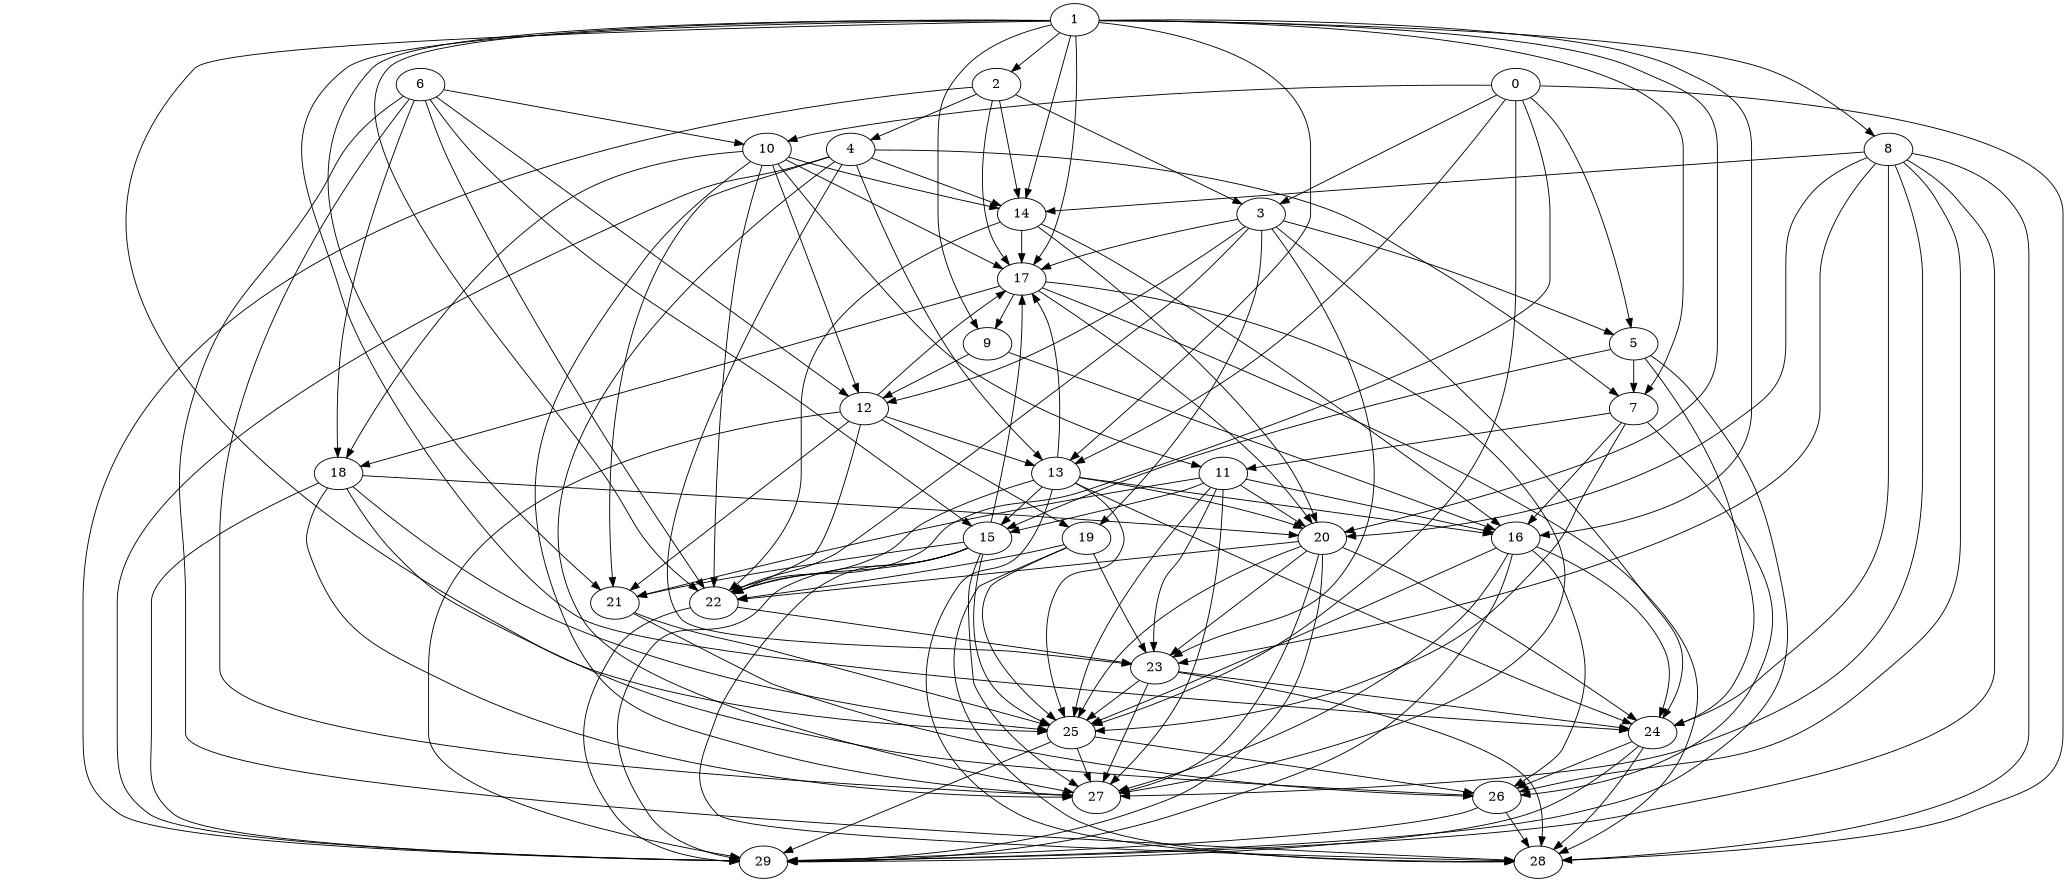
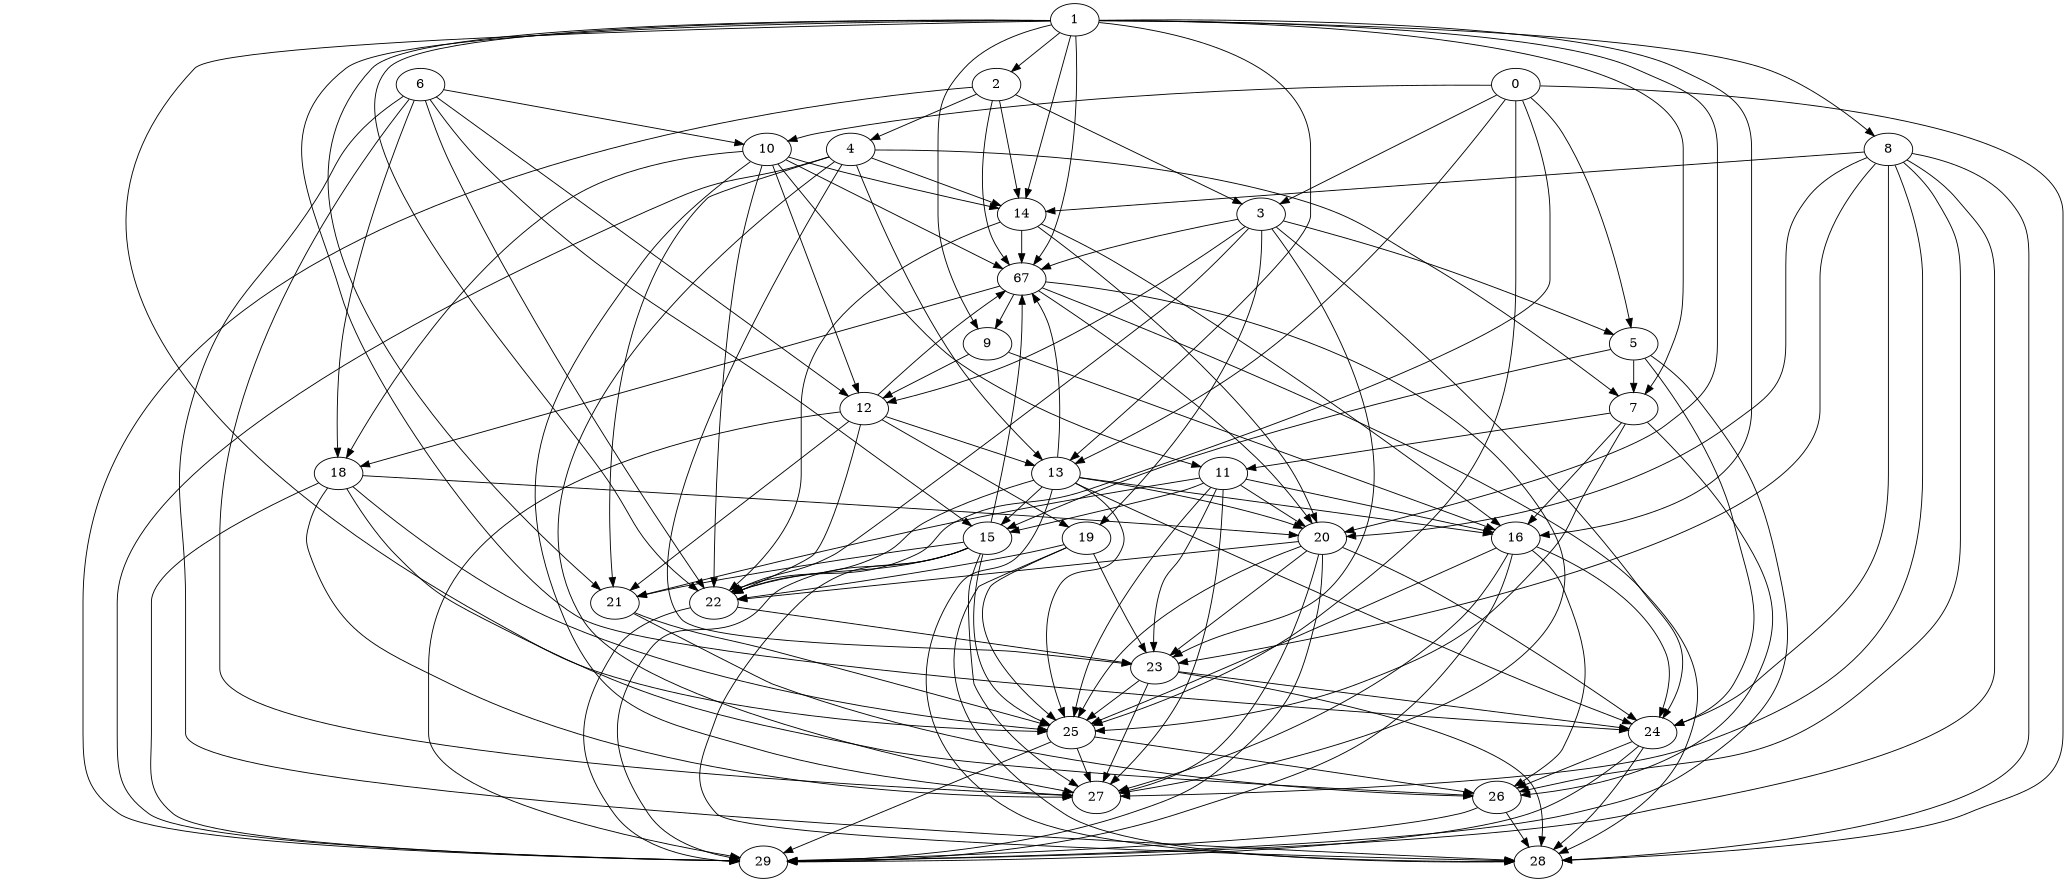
(1022, 279) -> (1022, 279)
